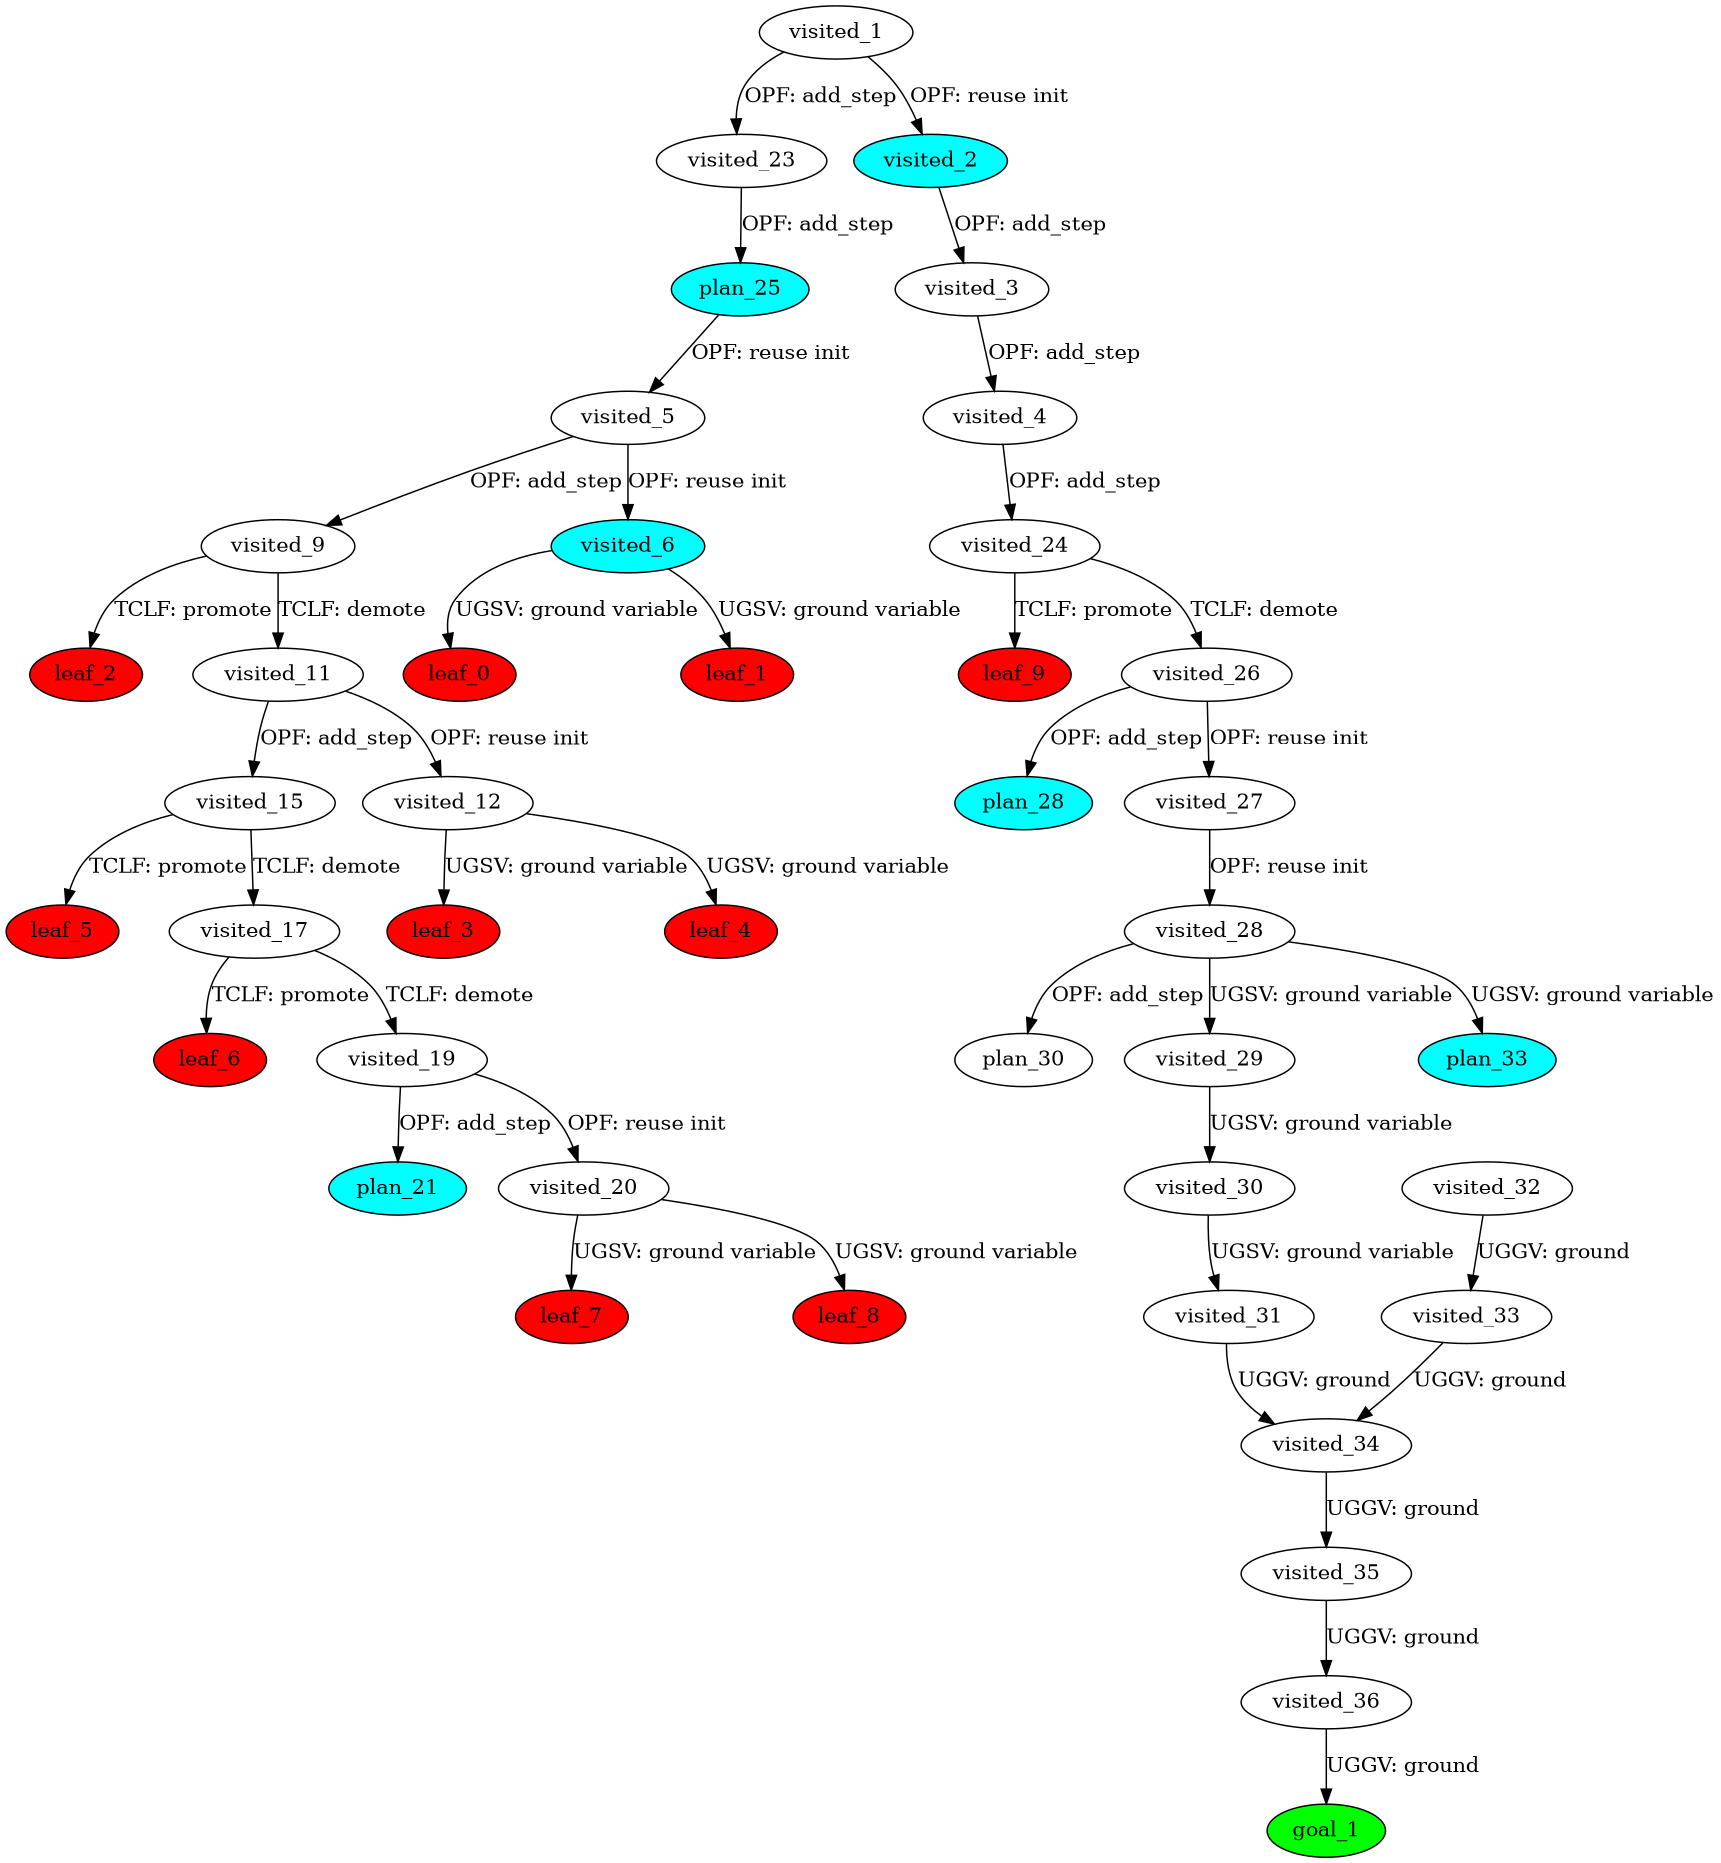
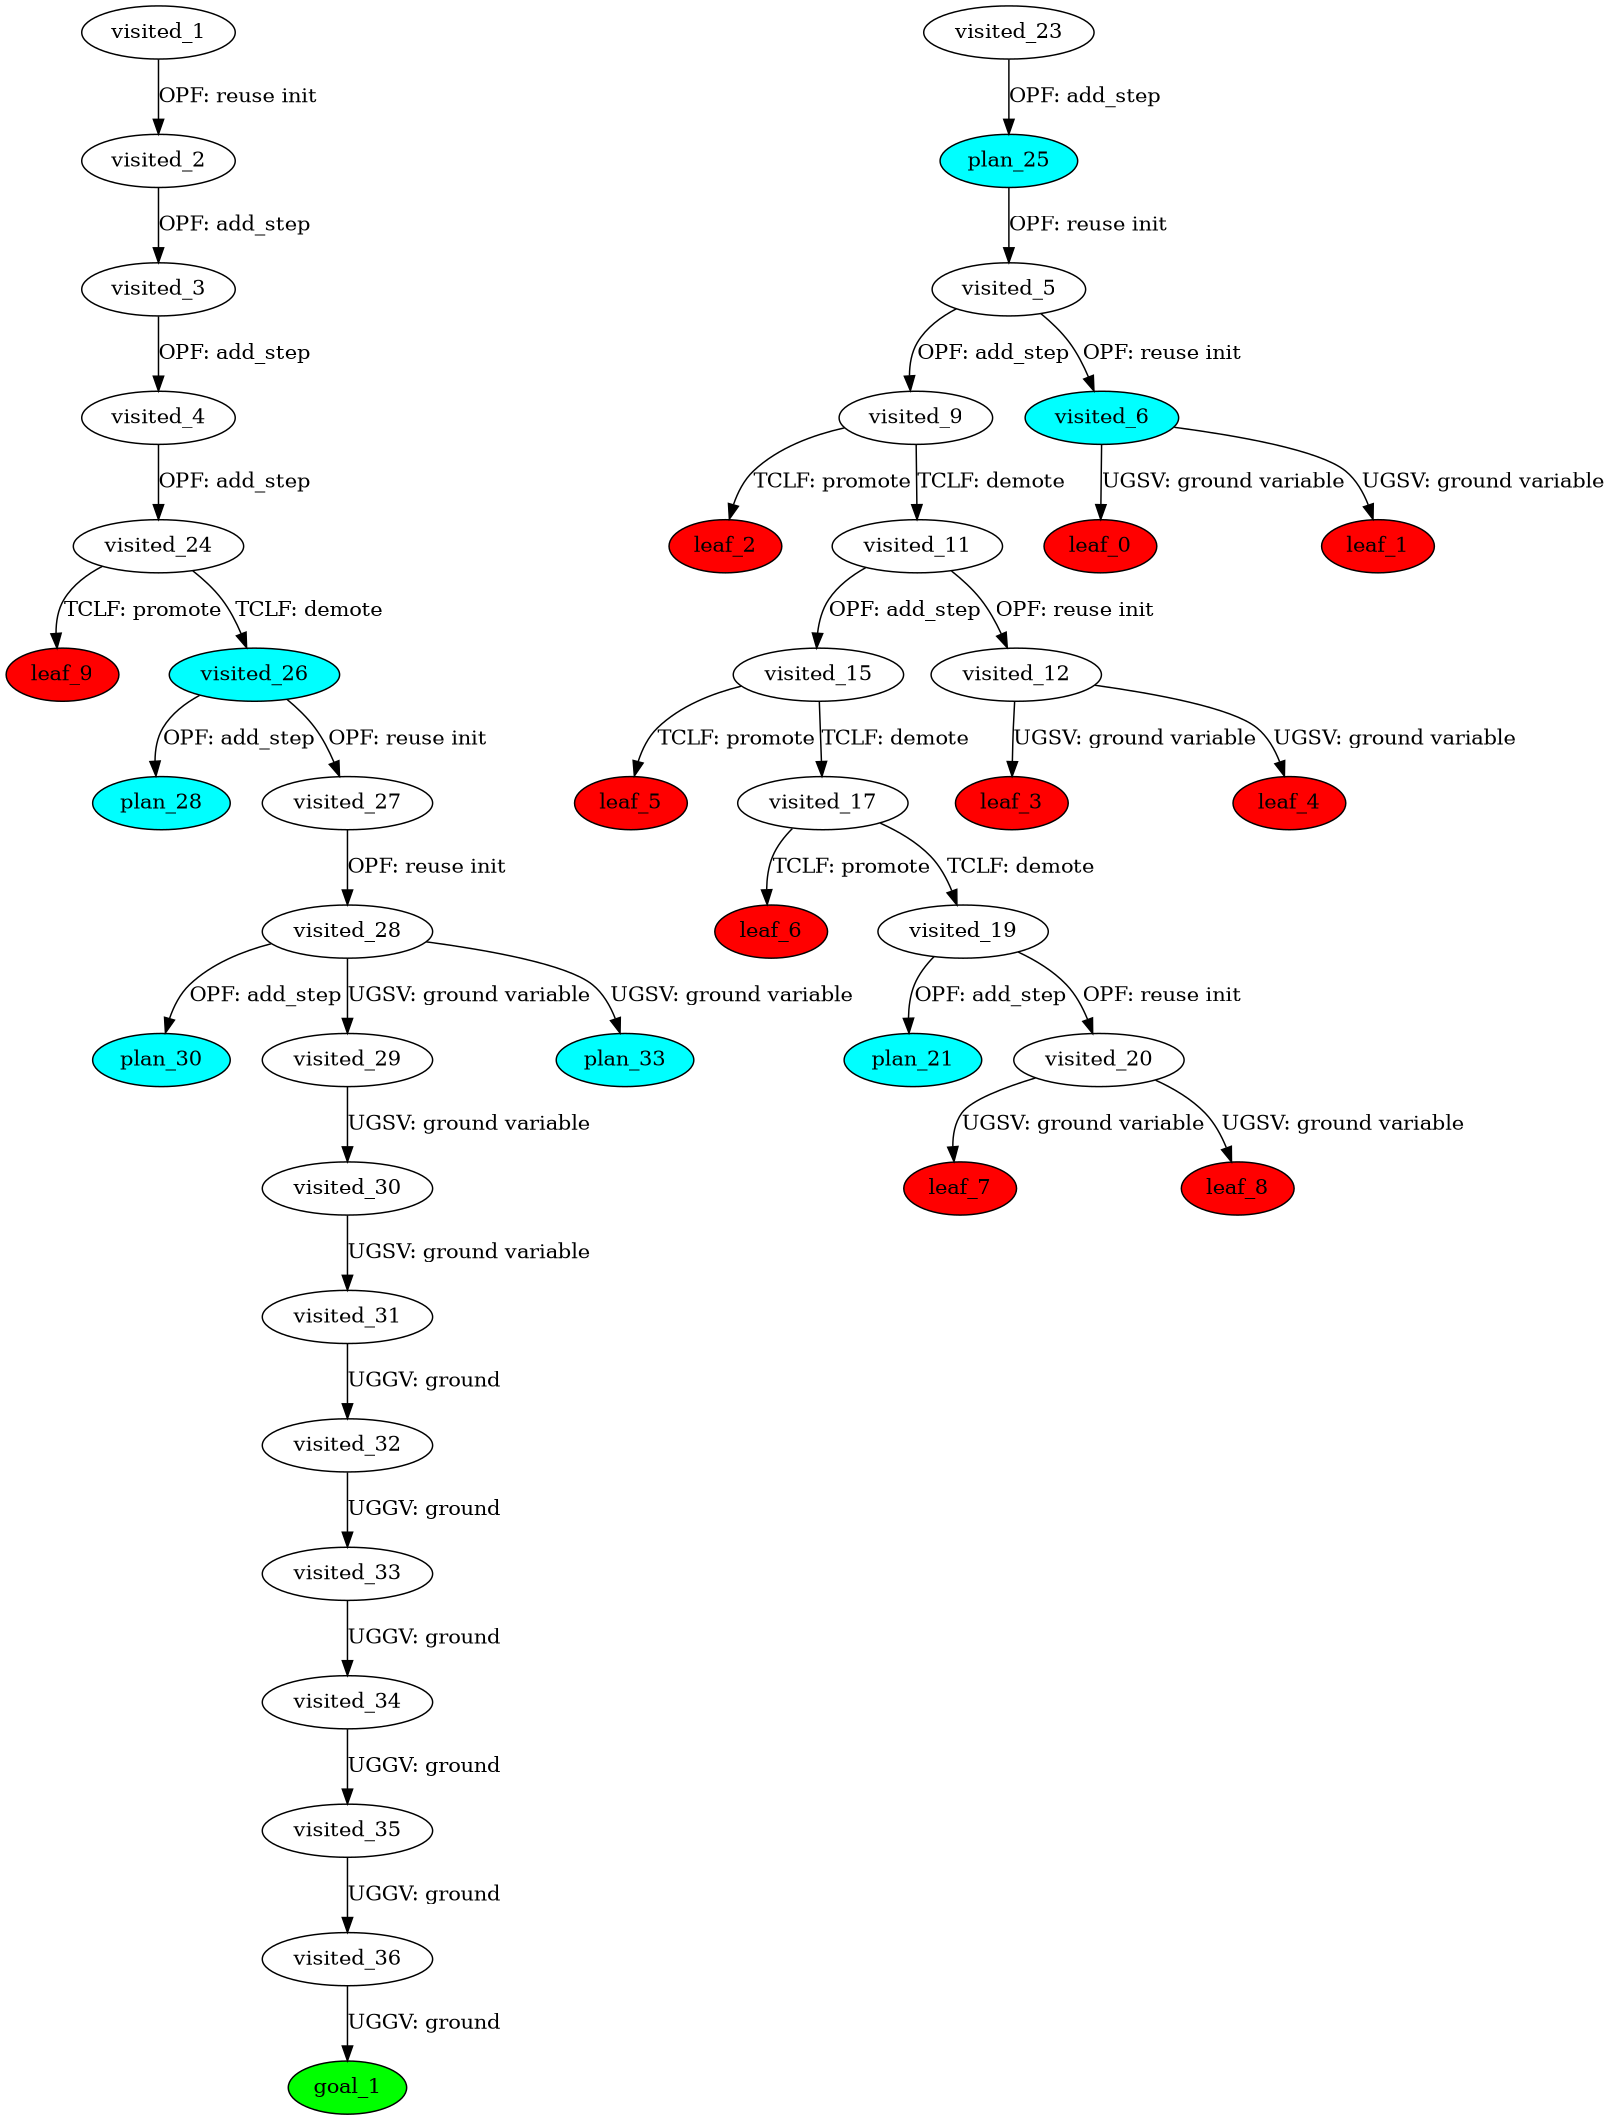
(750, 78) -> none
(931, 161) -> (158, 161)
(1207, 675) -> (254, 675)
(1024, 1060) -> (161, 1060)
(1234, 1385) -> (347, 1374)
